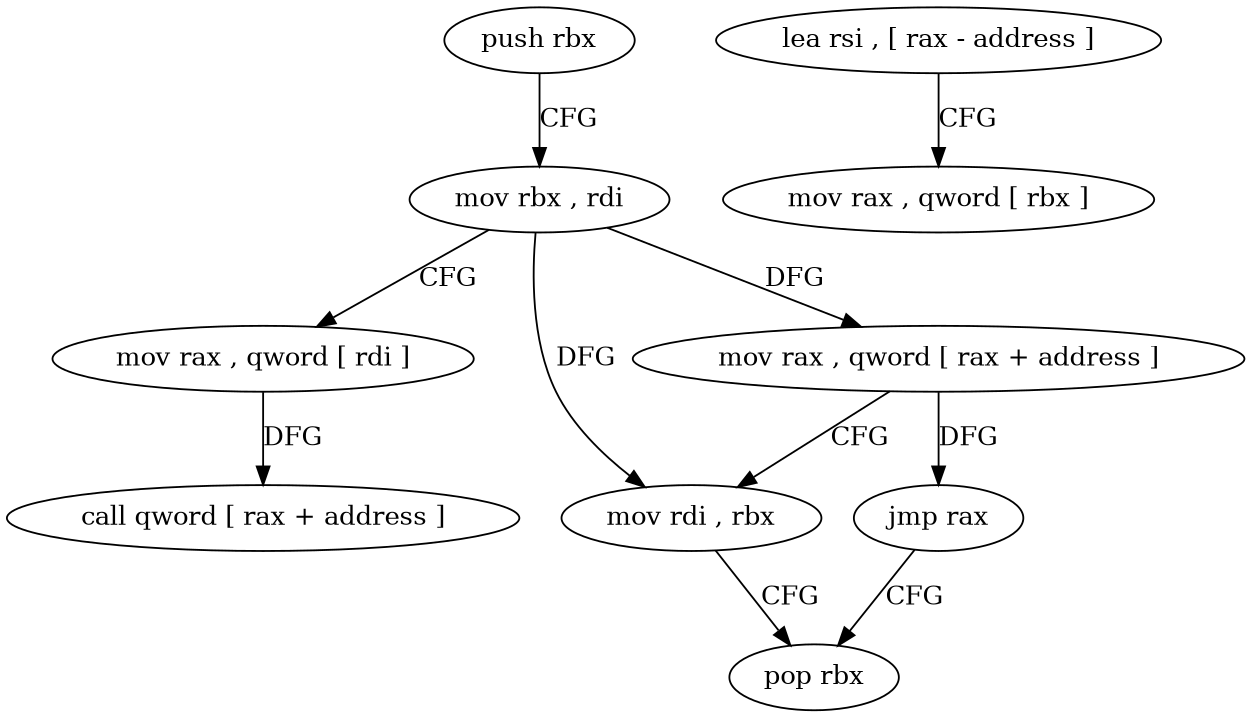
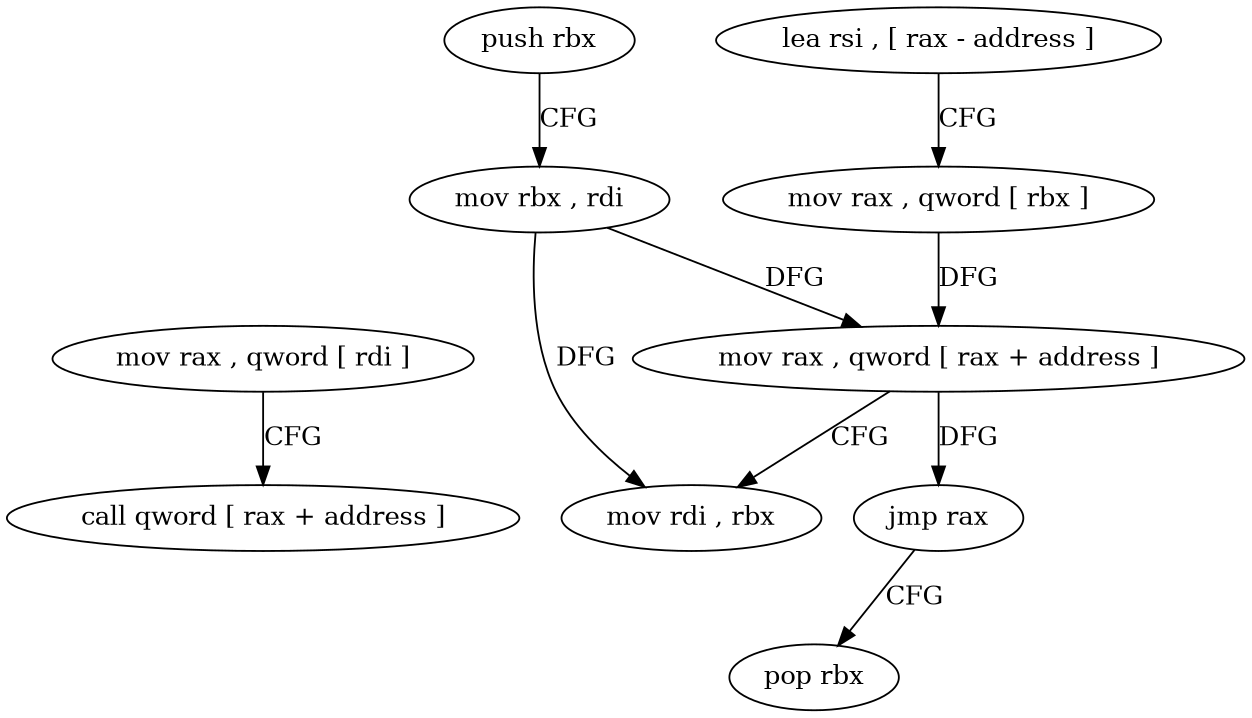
none -> (939, 270)
(411, 274) -> none
(293, 438) -> (293, 438)
(747, 590) -> none
